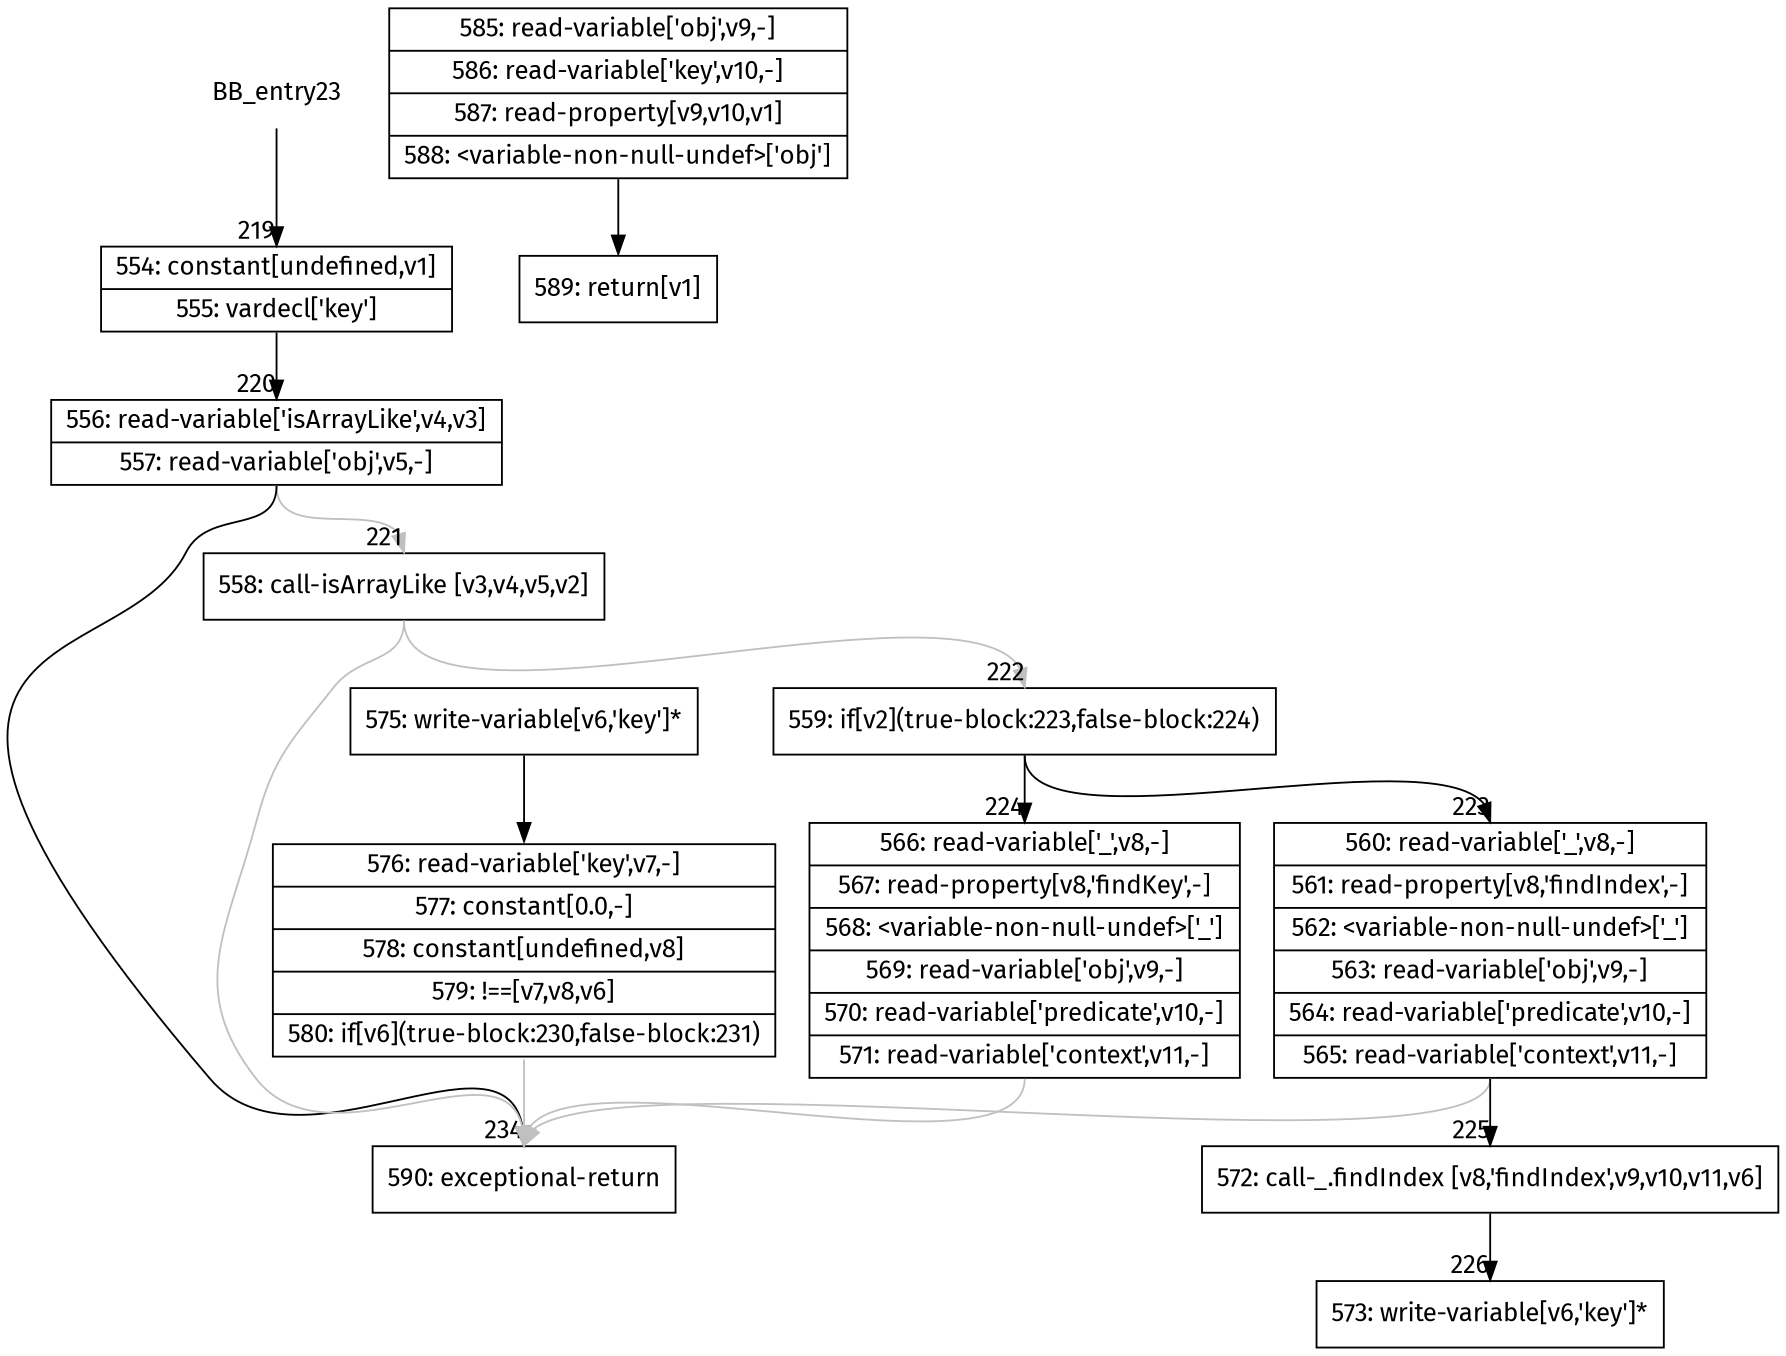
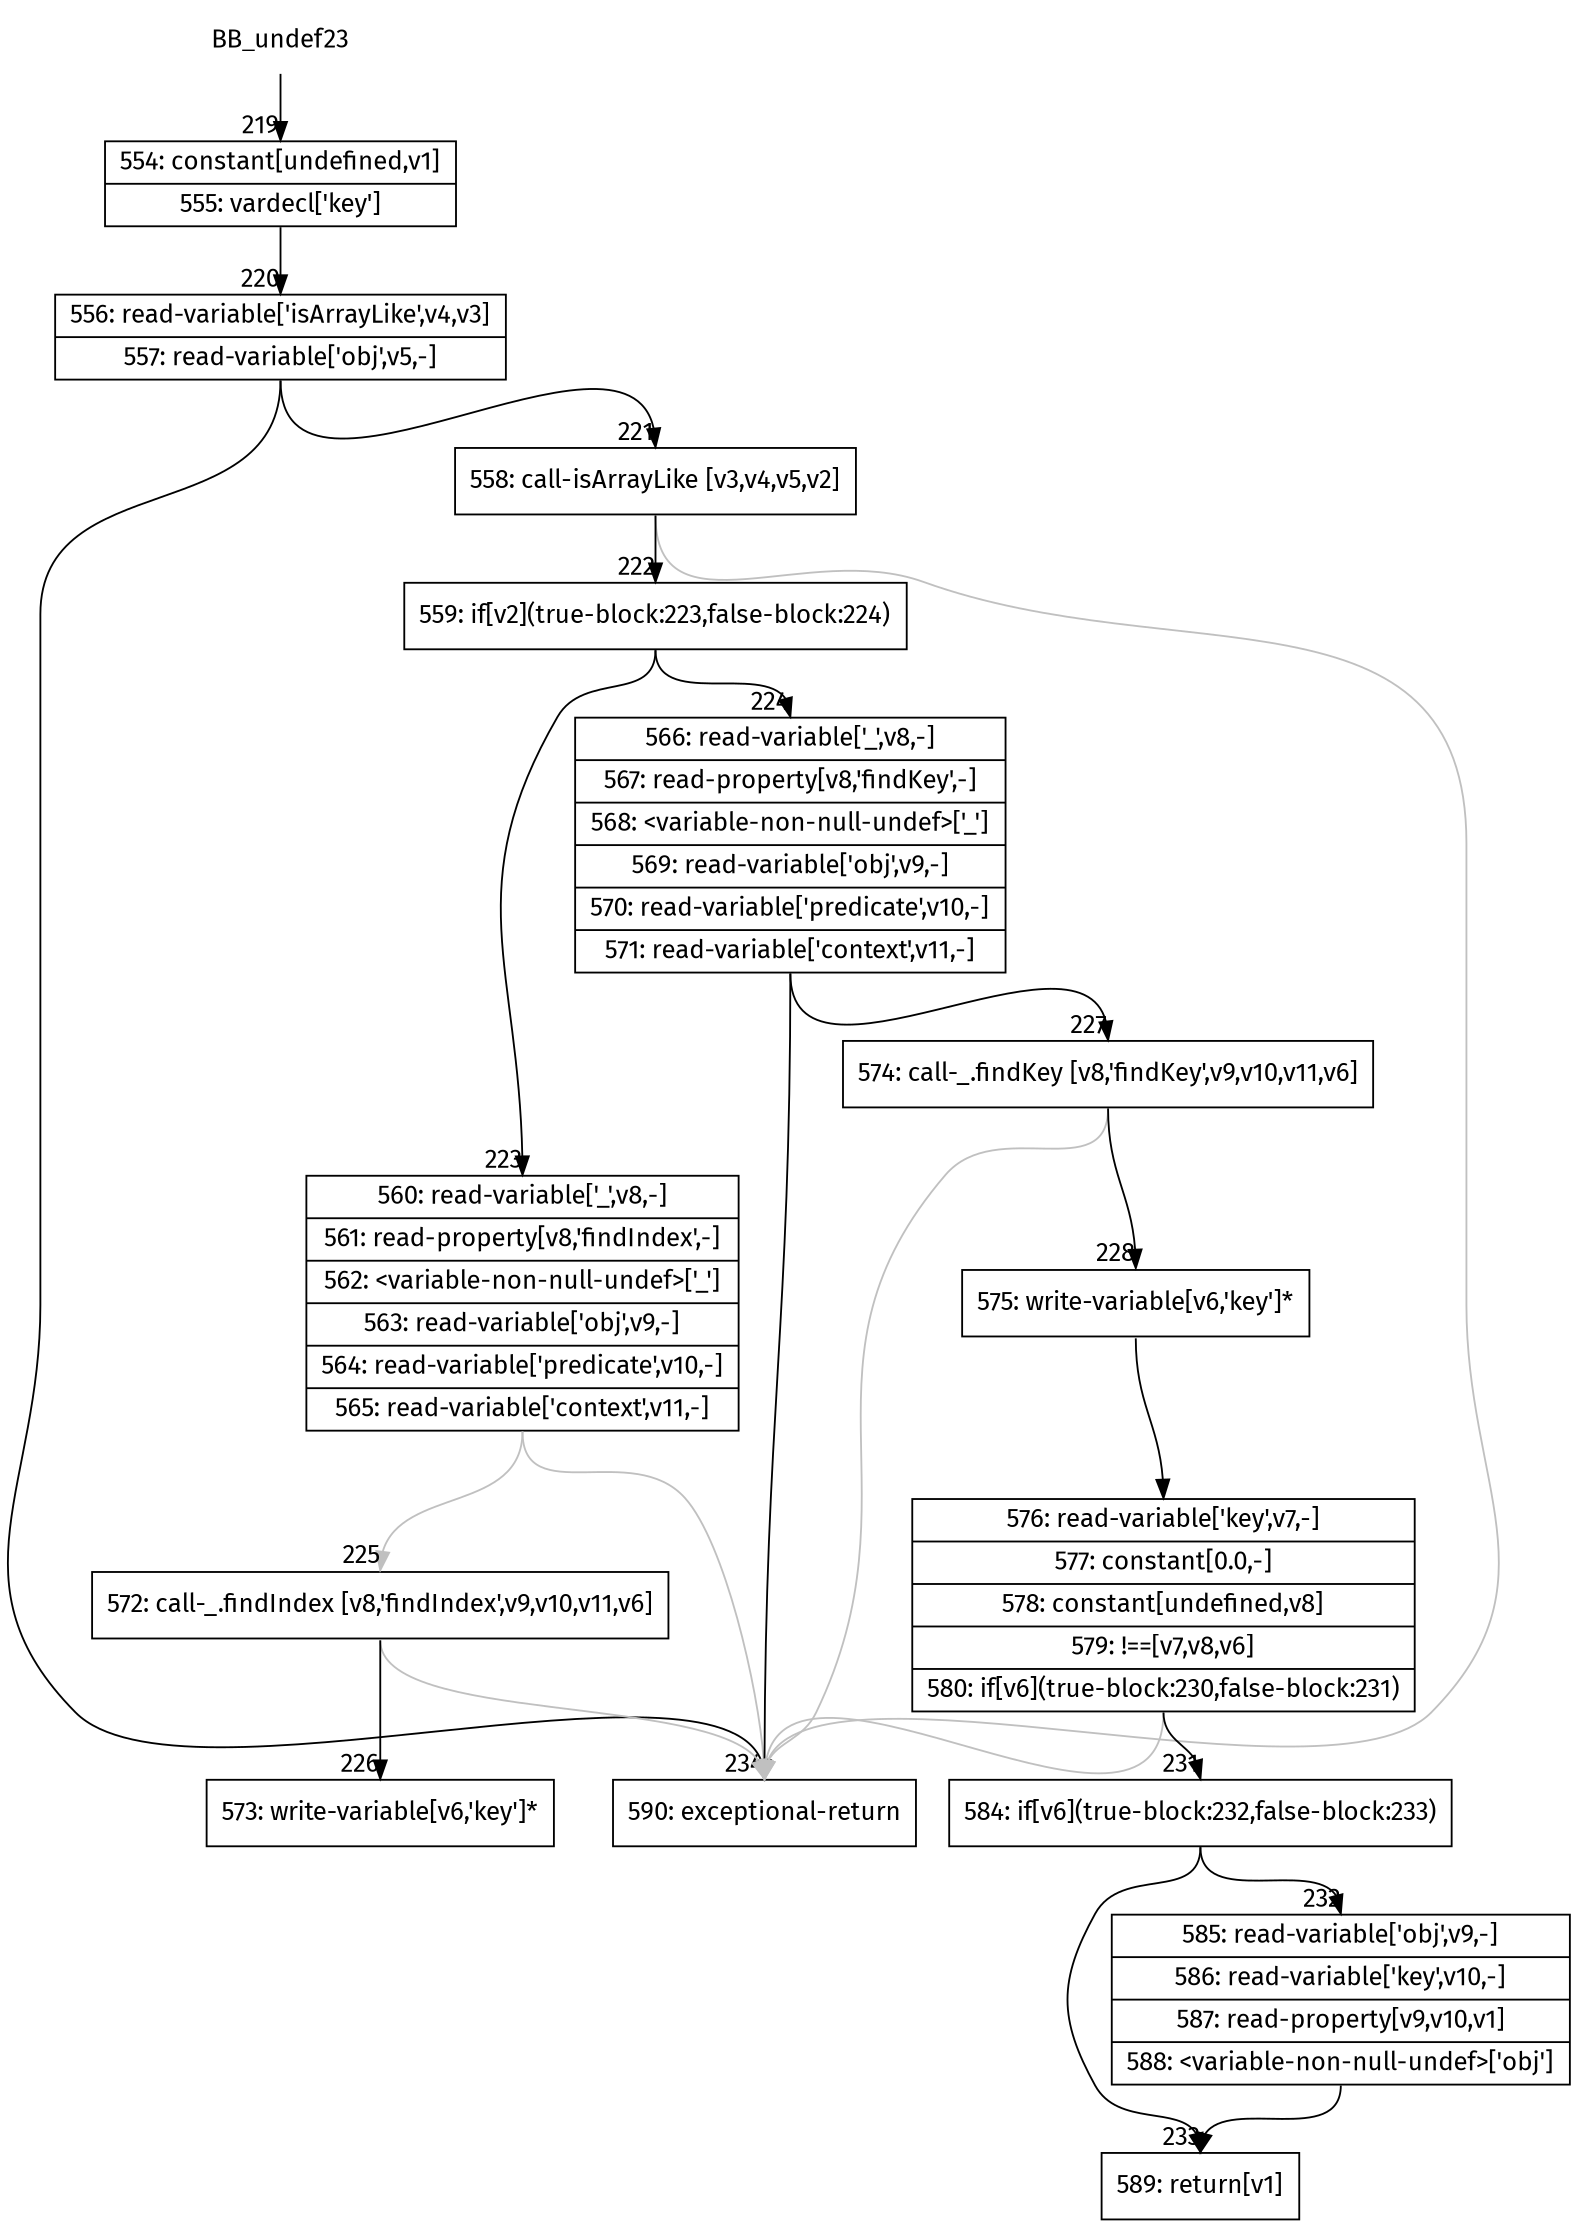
(277, 93) -> (281, 41)
(331, 519) -> (459, 416)
(705, 655) -> (656, 539)
none -> (1108, 1074)
(1490, 1103) -> (460, 1498)
(848, 1118) -> (778, 1367)
none -> (563, 1708)
none -> (1200, 1813)
